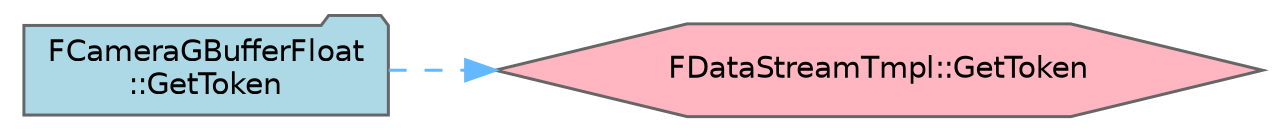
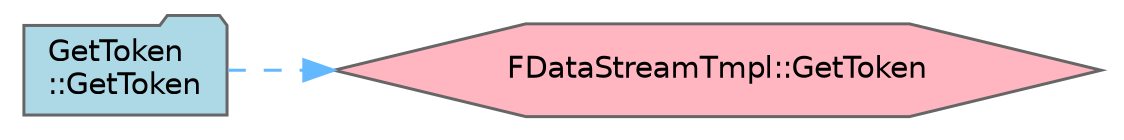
(206, 70) -> (125, 70)
